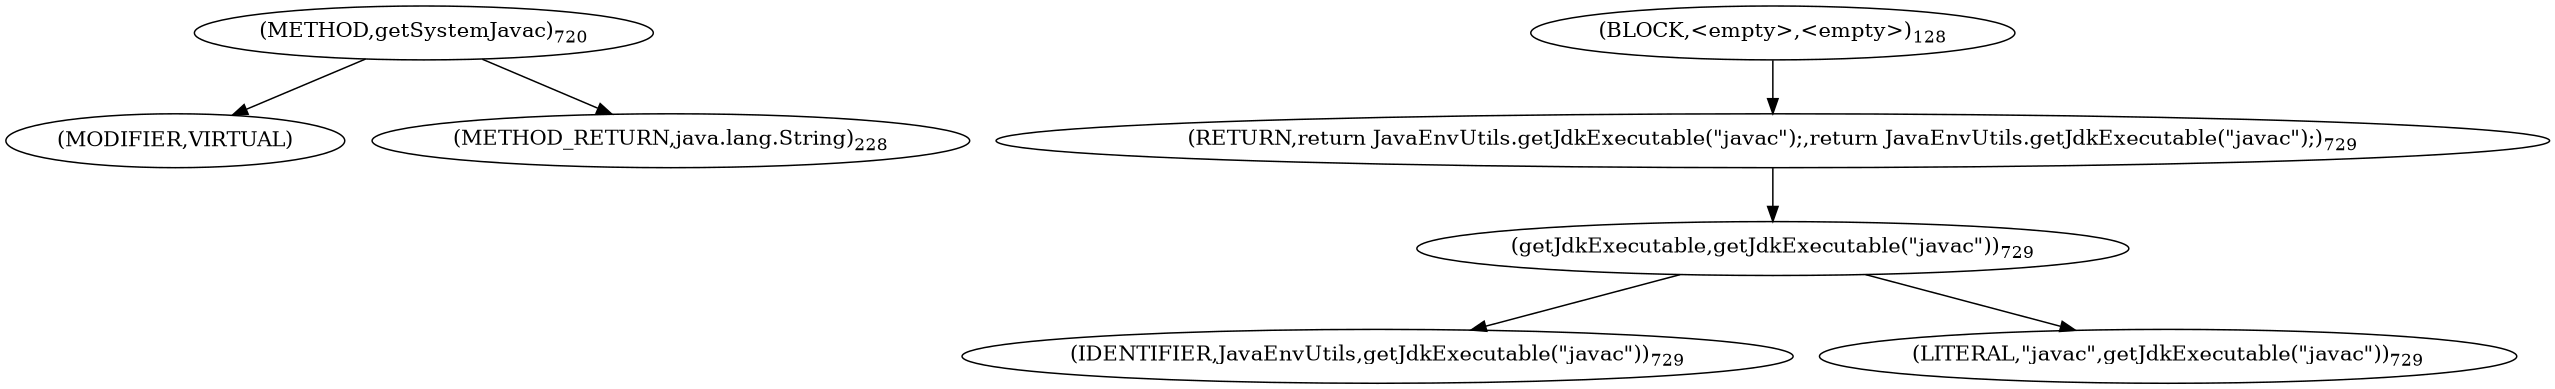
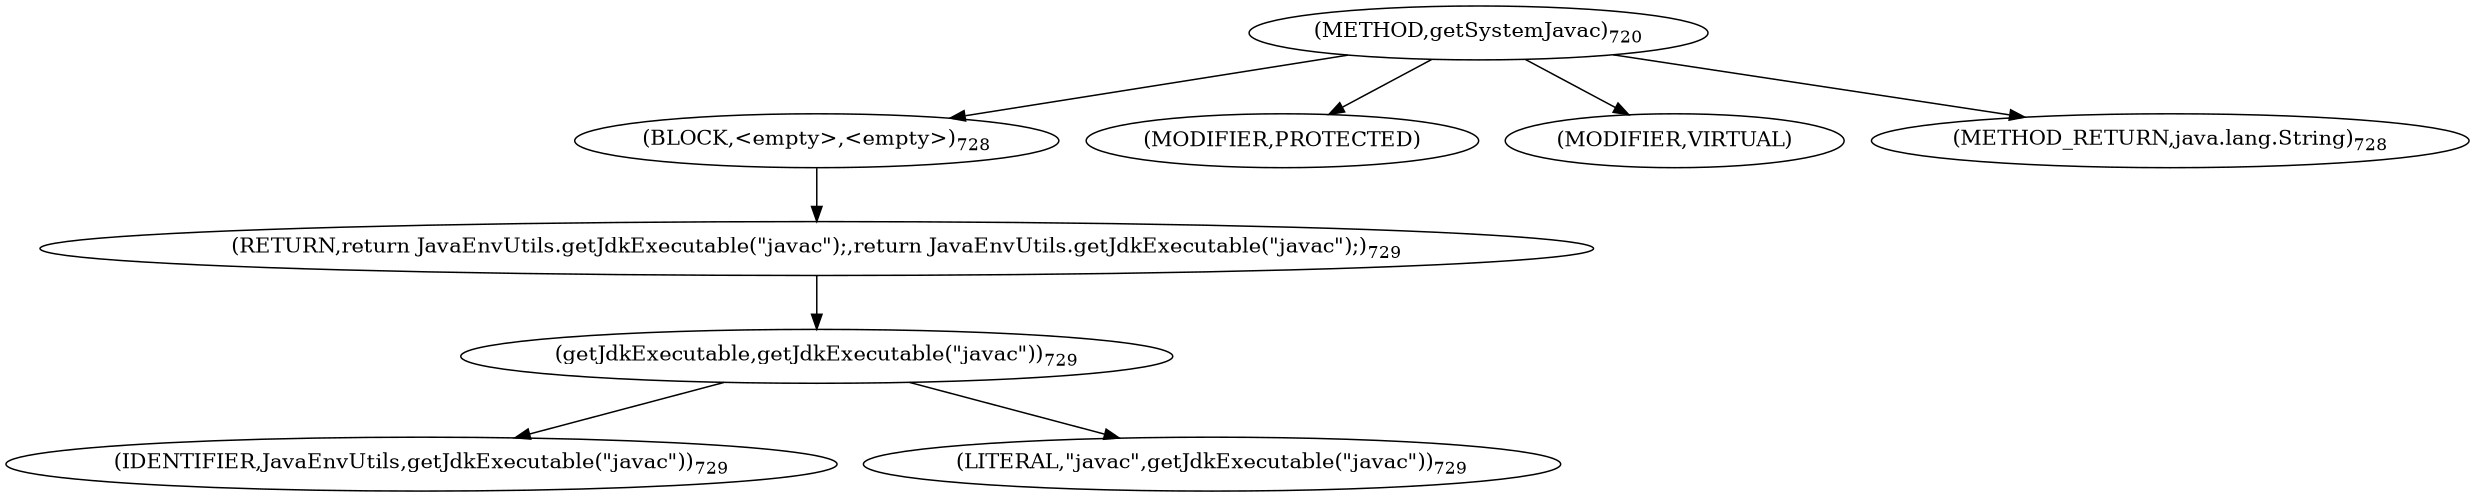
(1930, 31) -> (974, 138)
none -> (1157, 85)
(872, 138) -> (2371, 138)
none -> (1282, 141)
